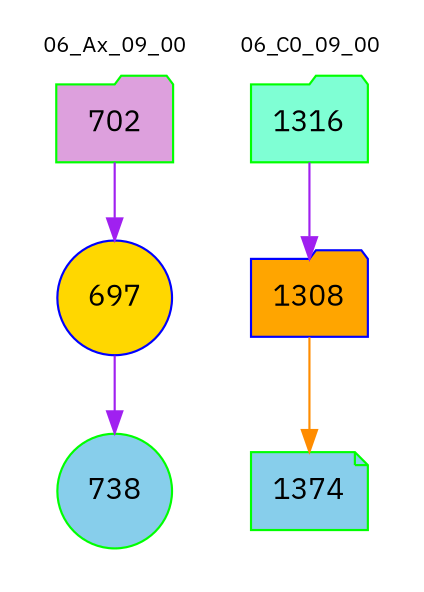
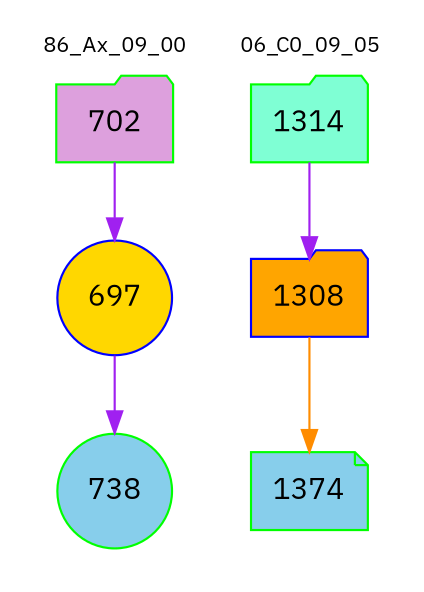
(116, 47) -> (116, 47)
(311, 47) -> (311, 47)
(309, 123) -> (309, 123)
